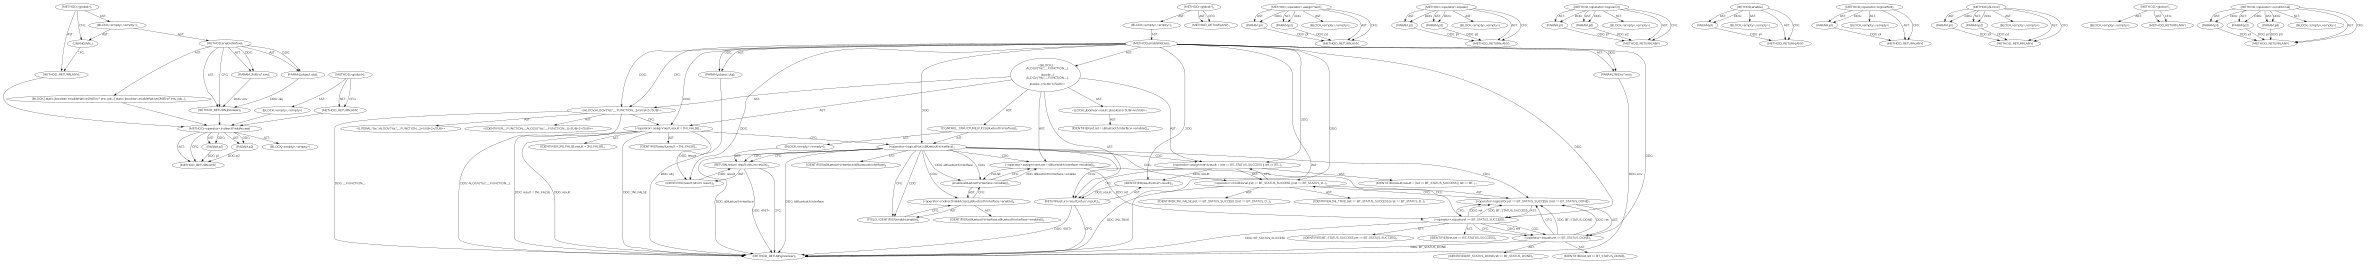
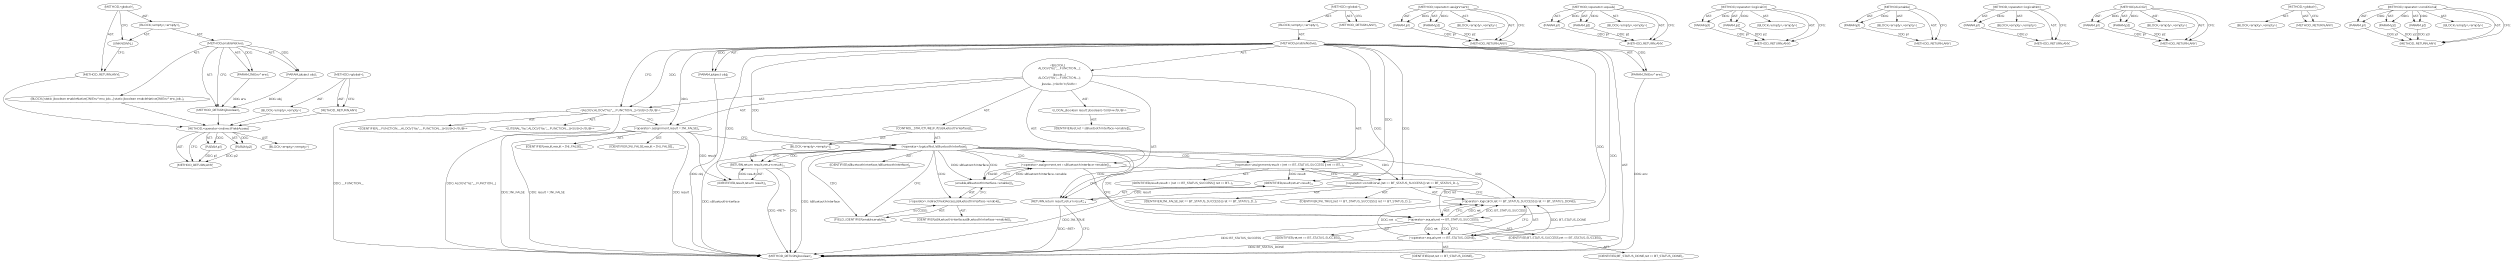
(936, 211) -> (921, 211)
none -> (1149, 213)
(1525, 247) -> (1595, 247)
